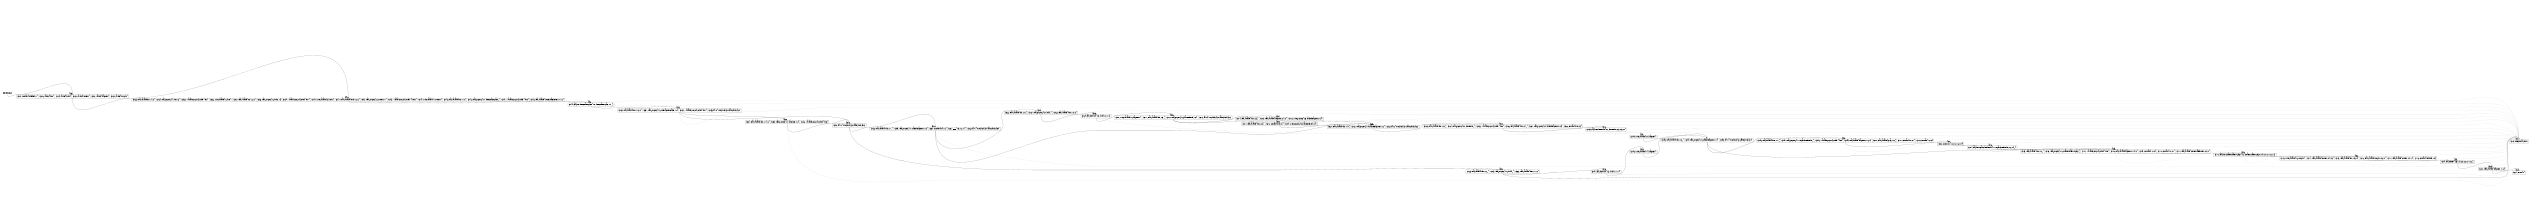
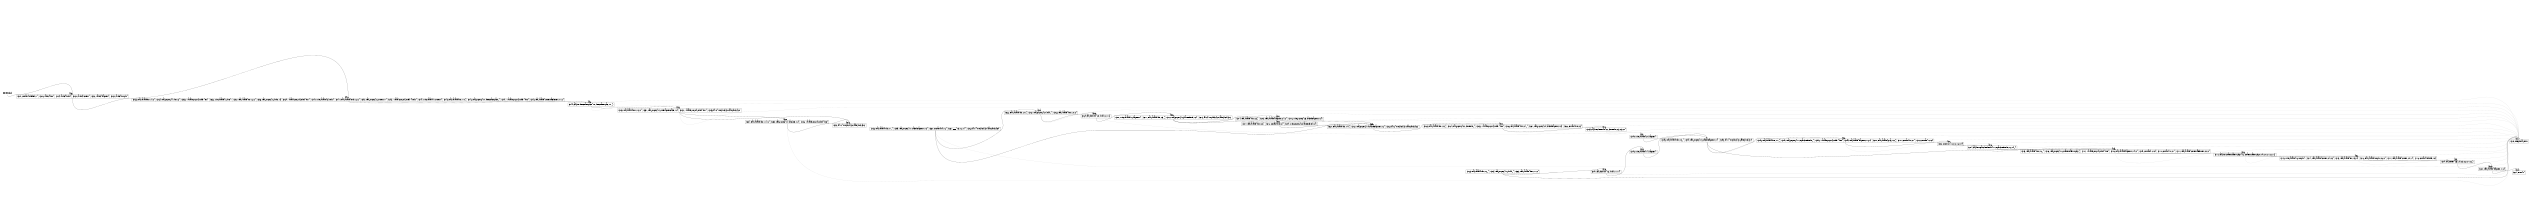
(895, 122) -> none
(1169, 170) -> none
